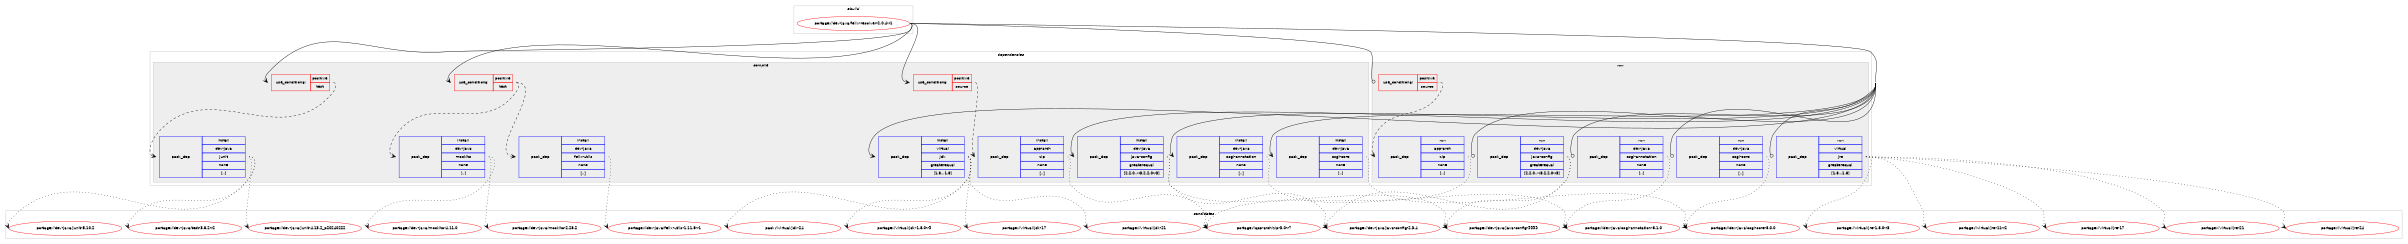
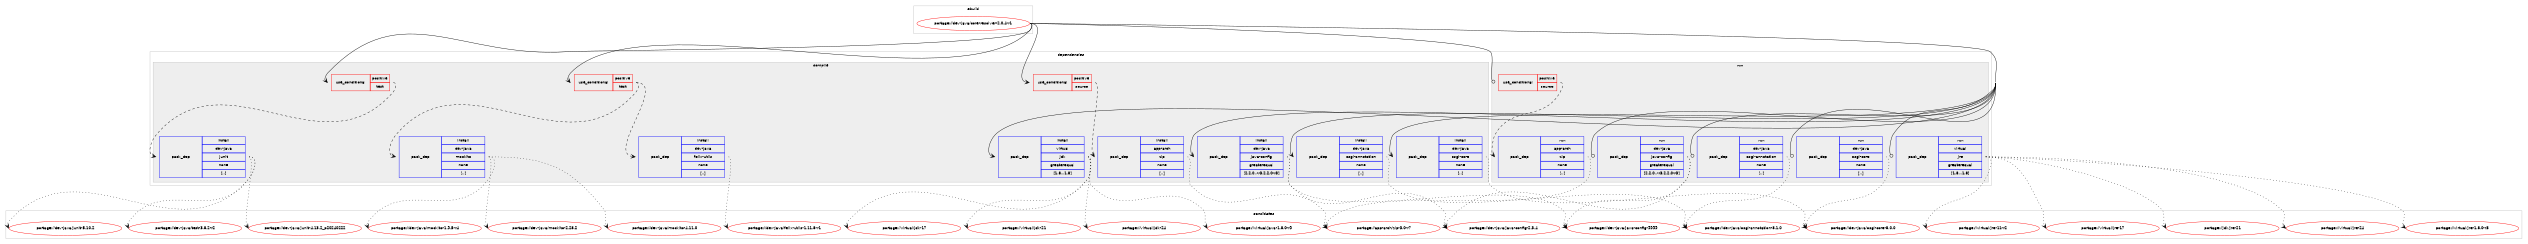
(853, 24) -> (973, 24)
none -> (425, 228)
(785, 228) -> (1144, 228)
(904, 228) -> (1264, 228)
(2223, 228) -> (2223, 228)
